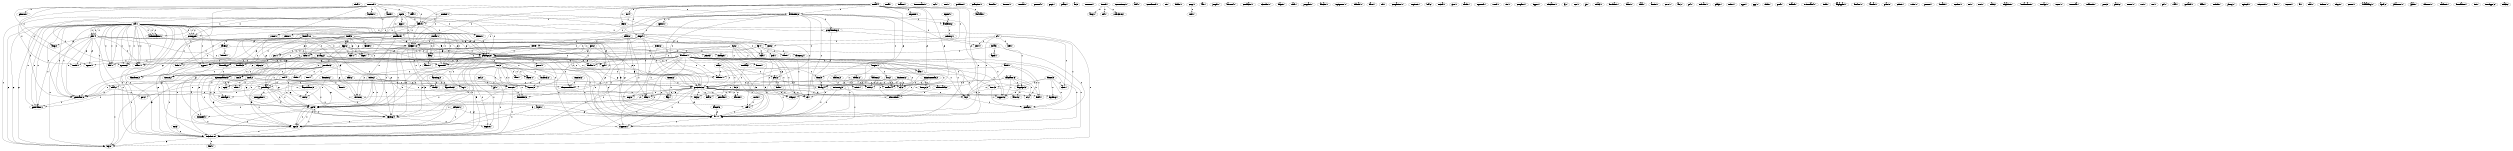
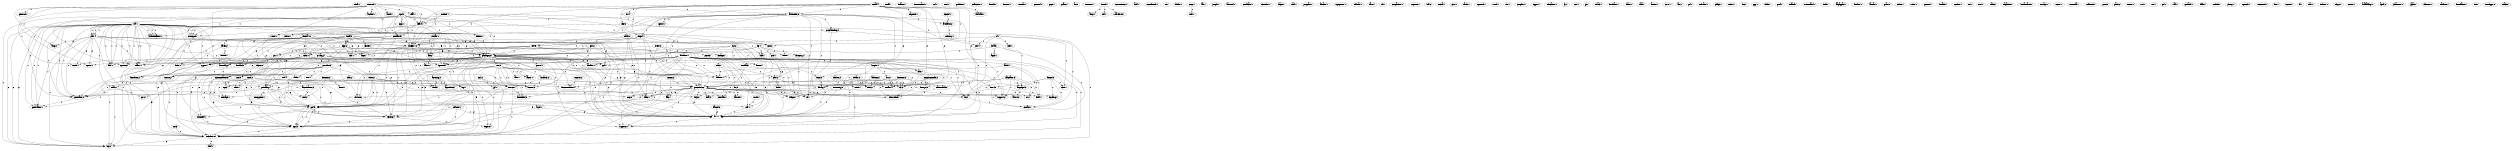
(1744, 5) -> (1744, 5)
(338, 70) -> none
(185, 76) -> (157, 77)
none -> (812, 94)
